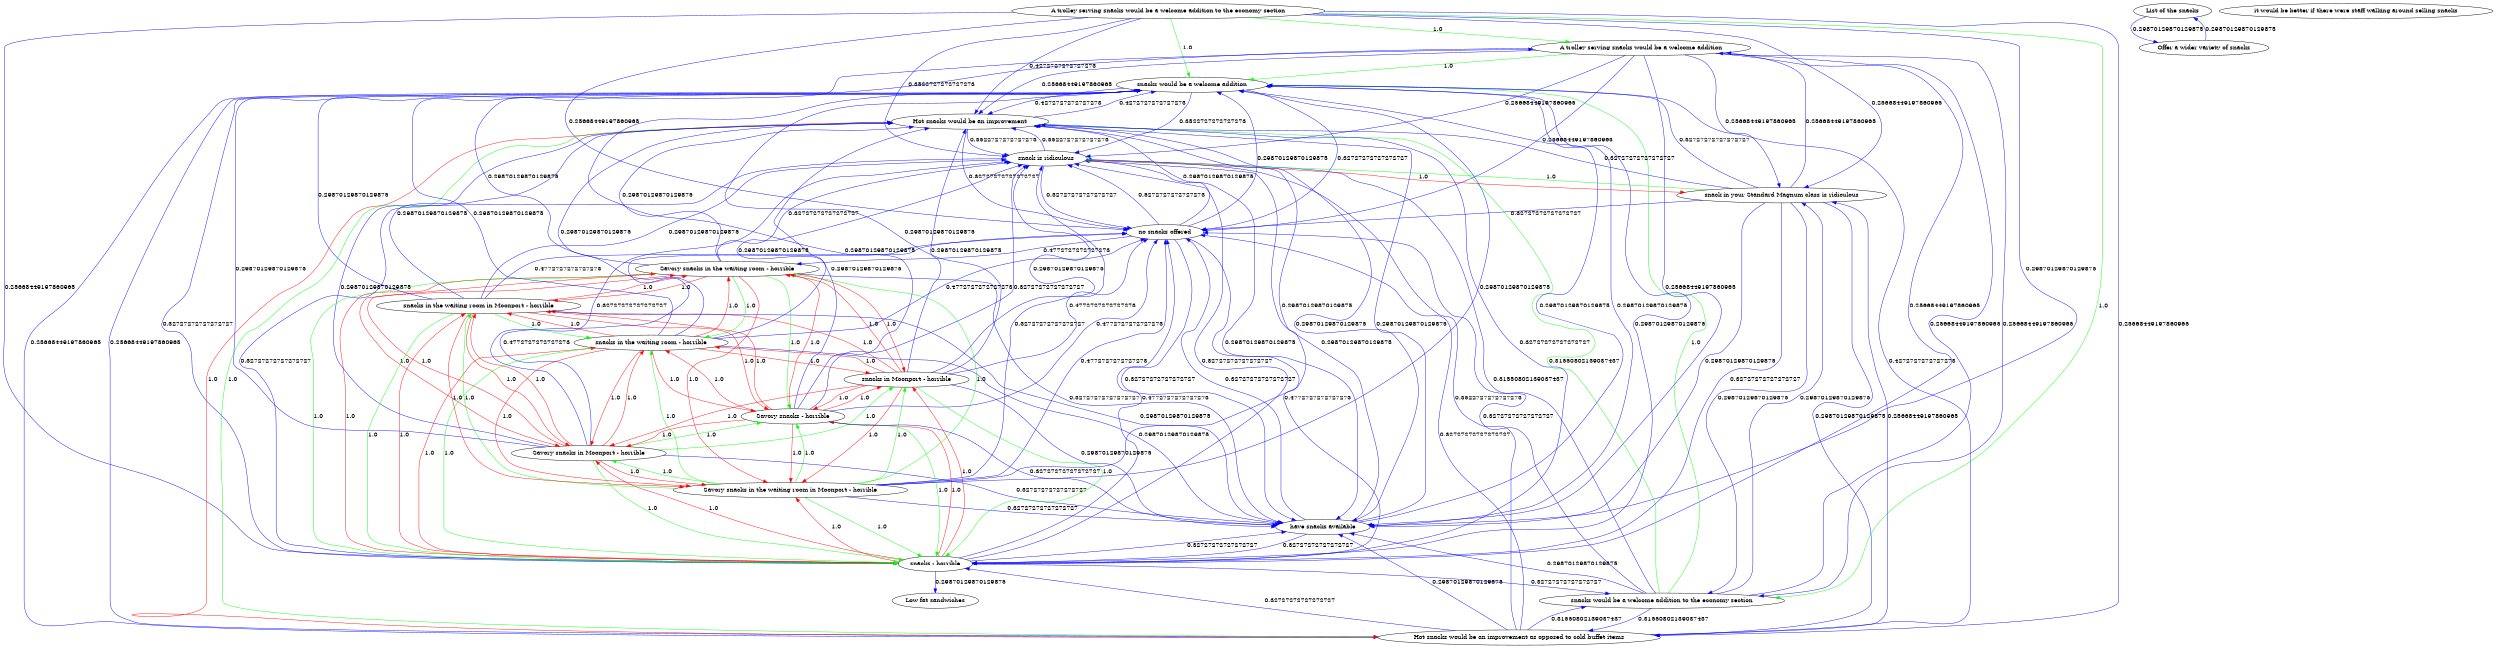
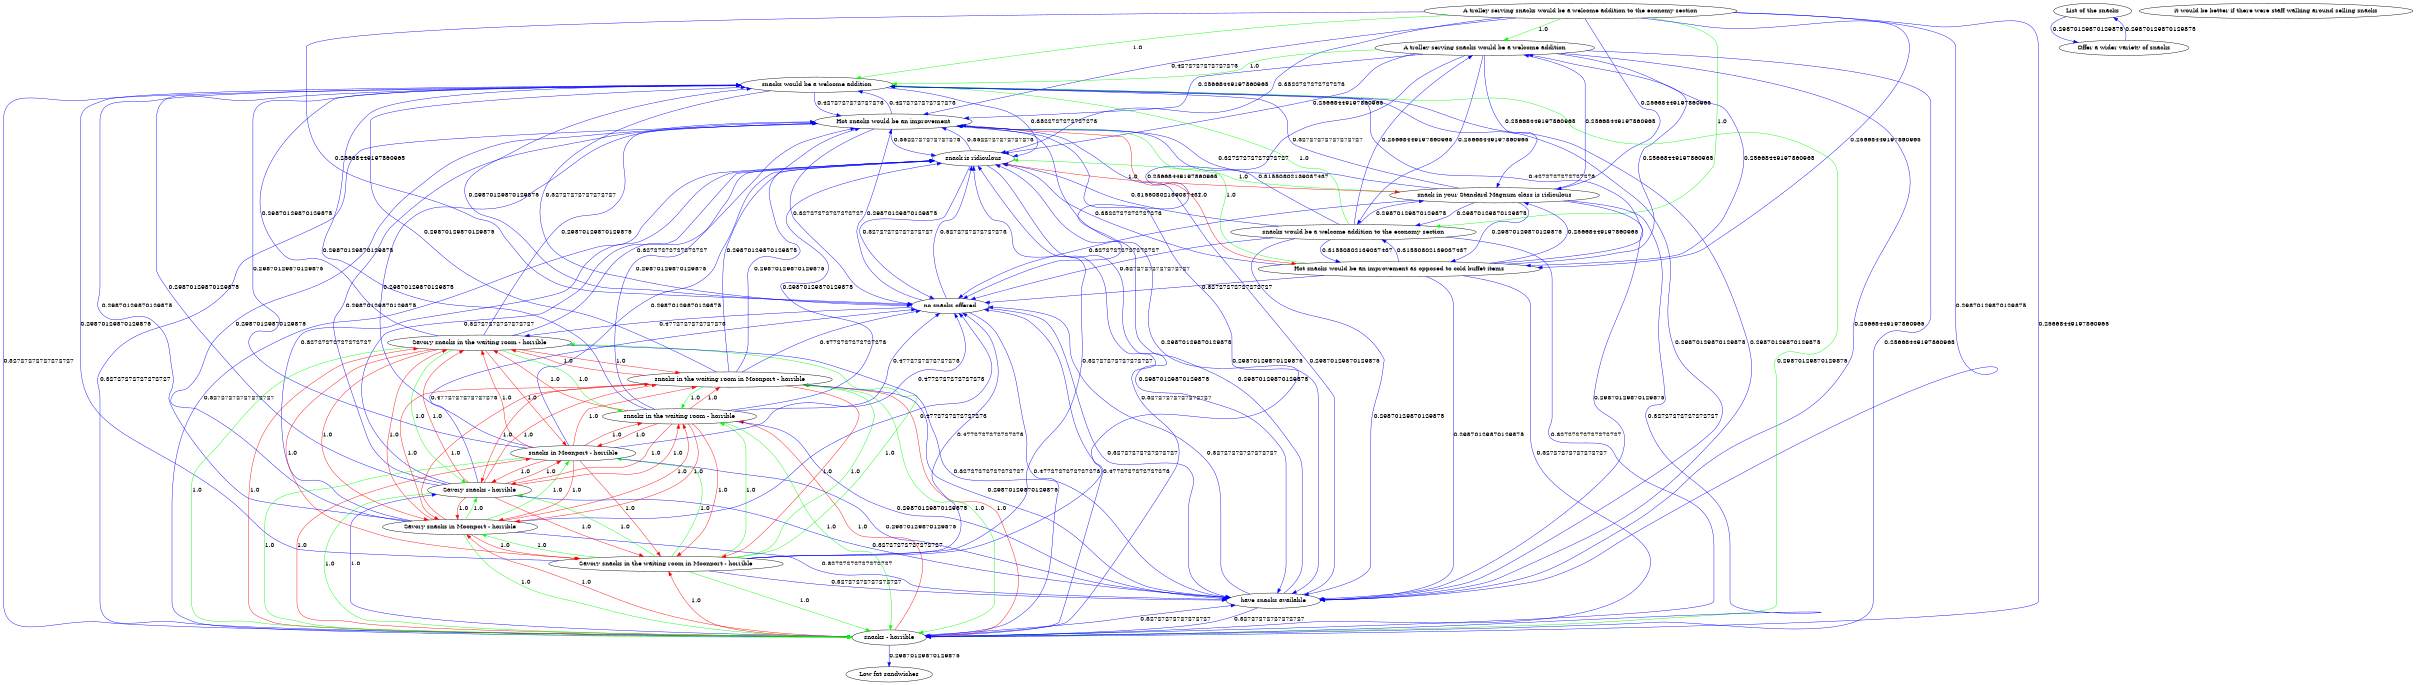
(1520, 231) -> (1162, 141)
(1652, 424) -> (1824, 349)
(944, 449) -> (517, 625)
(1289, 571) -> (1598, 615)
